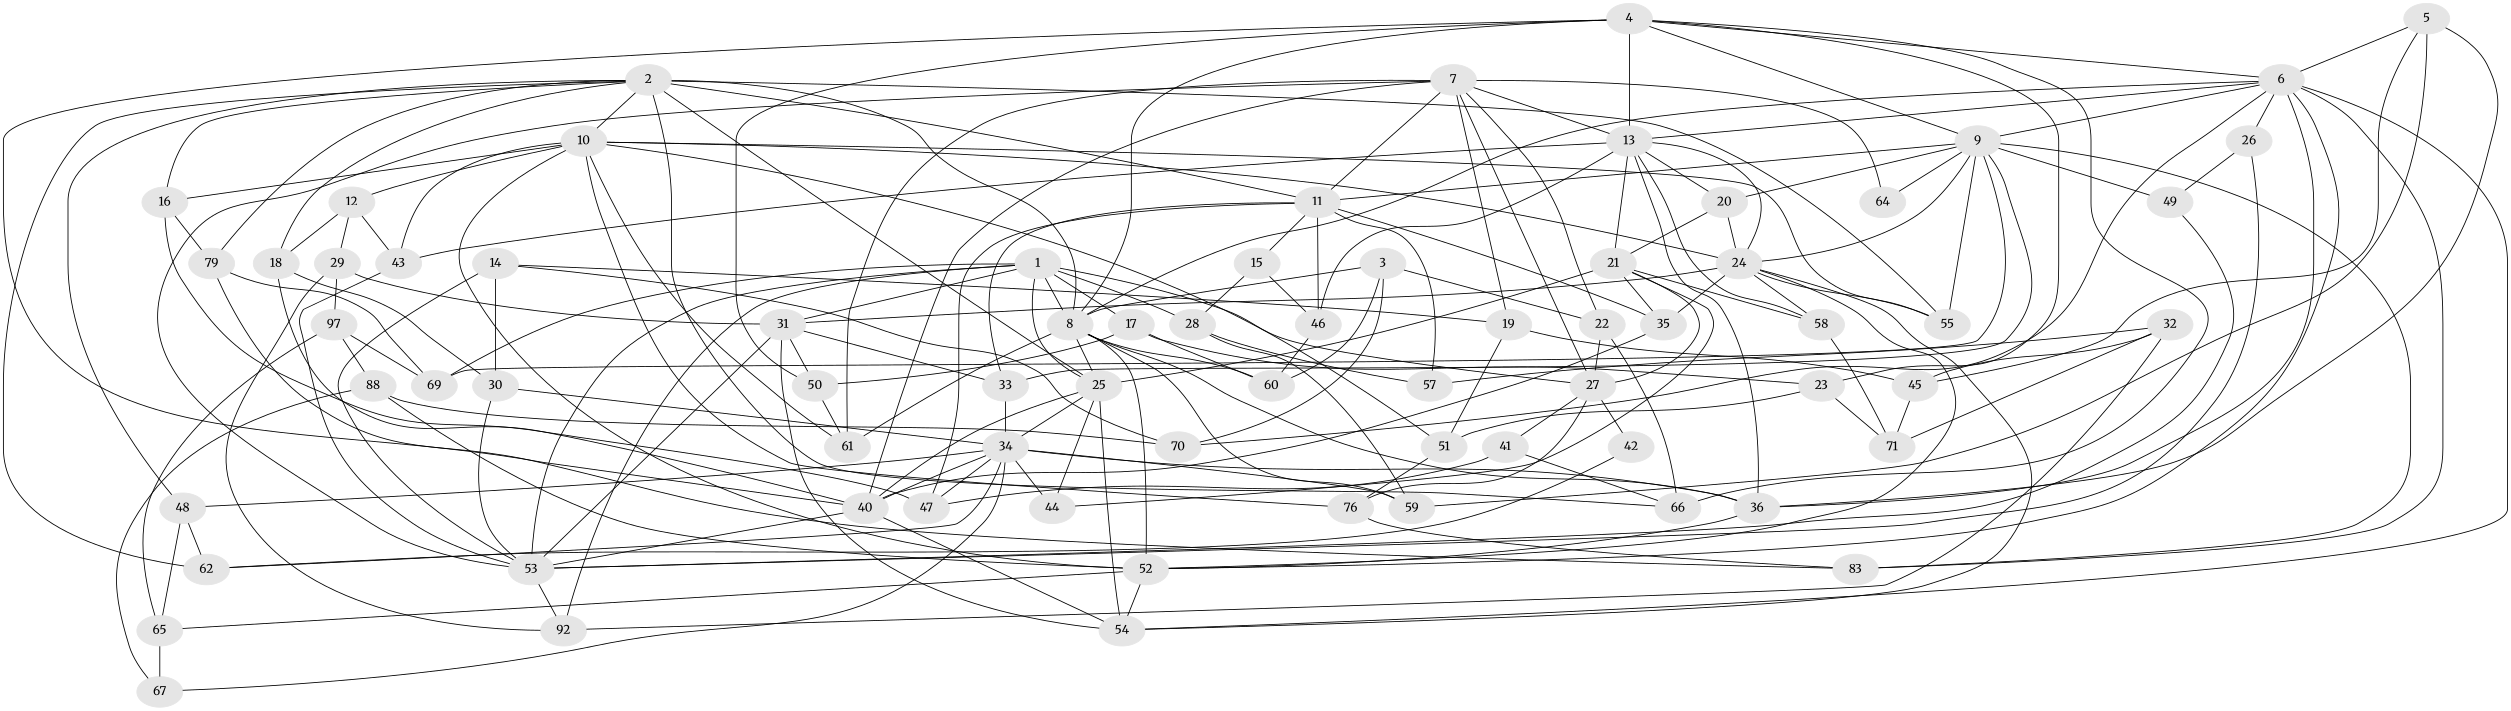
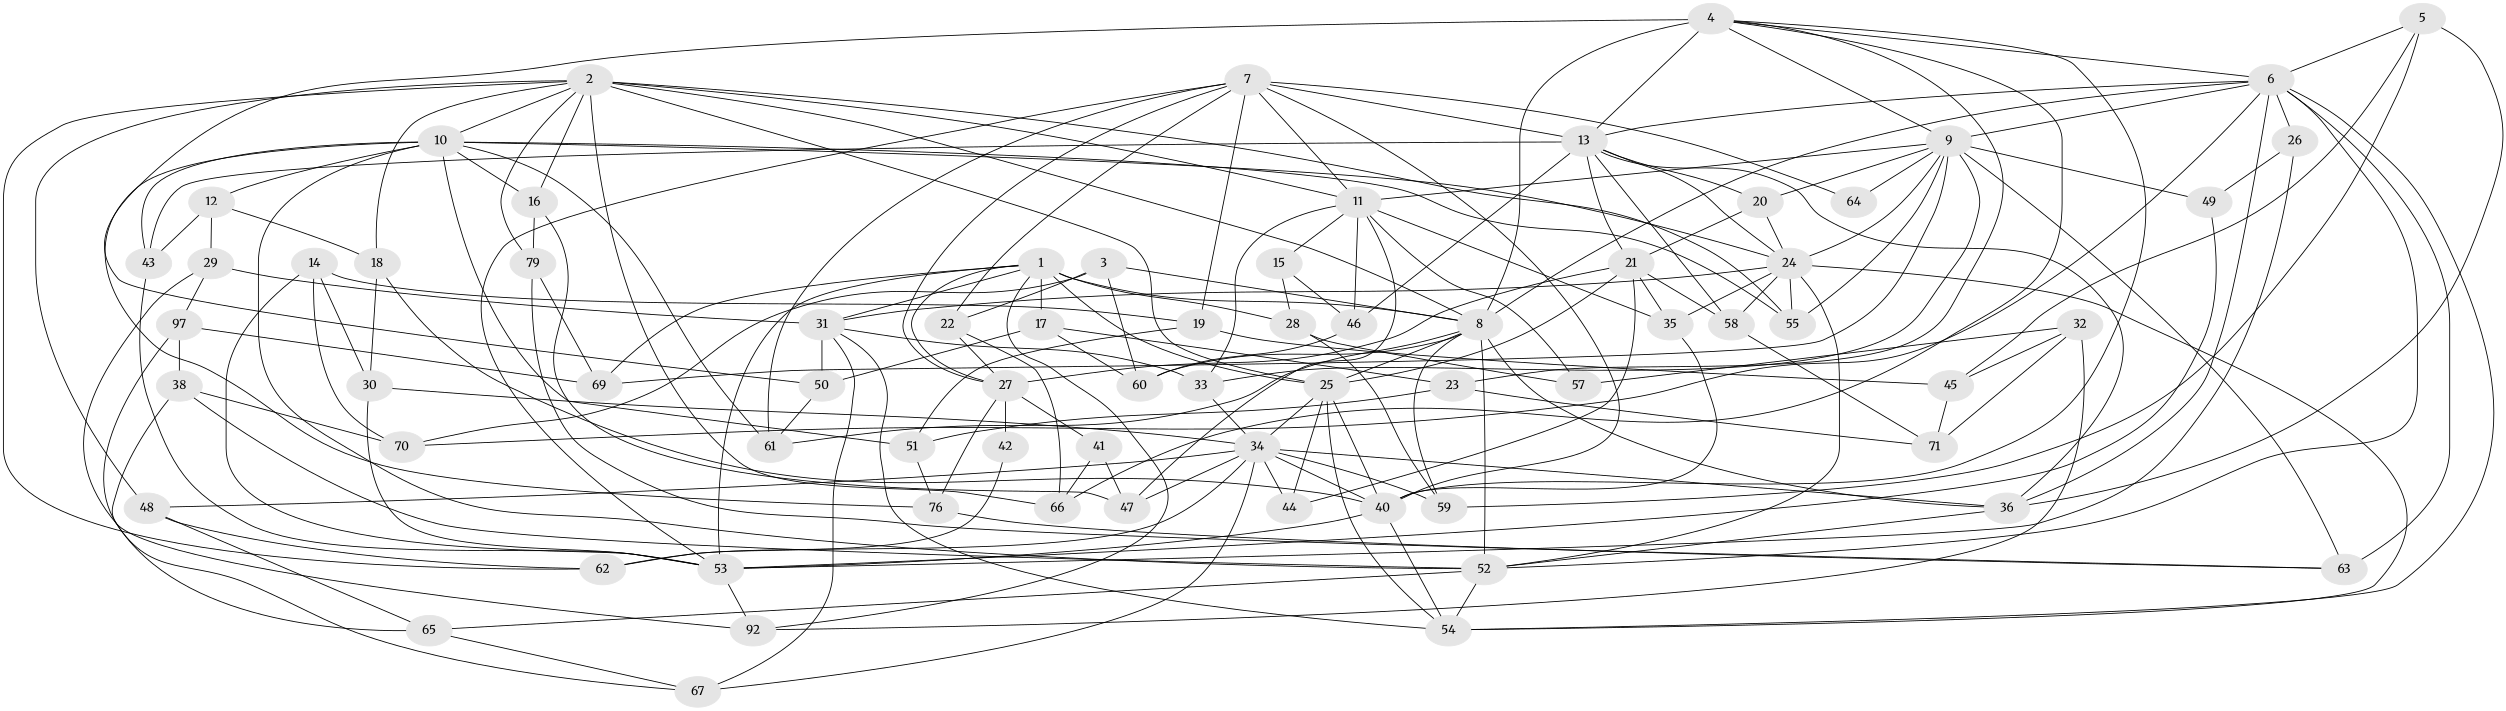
(373, 386) -> (179, 386)
(663, 442) -> (833, 536)
(1856, 570) -> (2344, 570)
